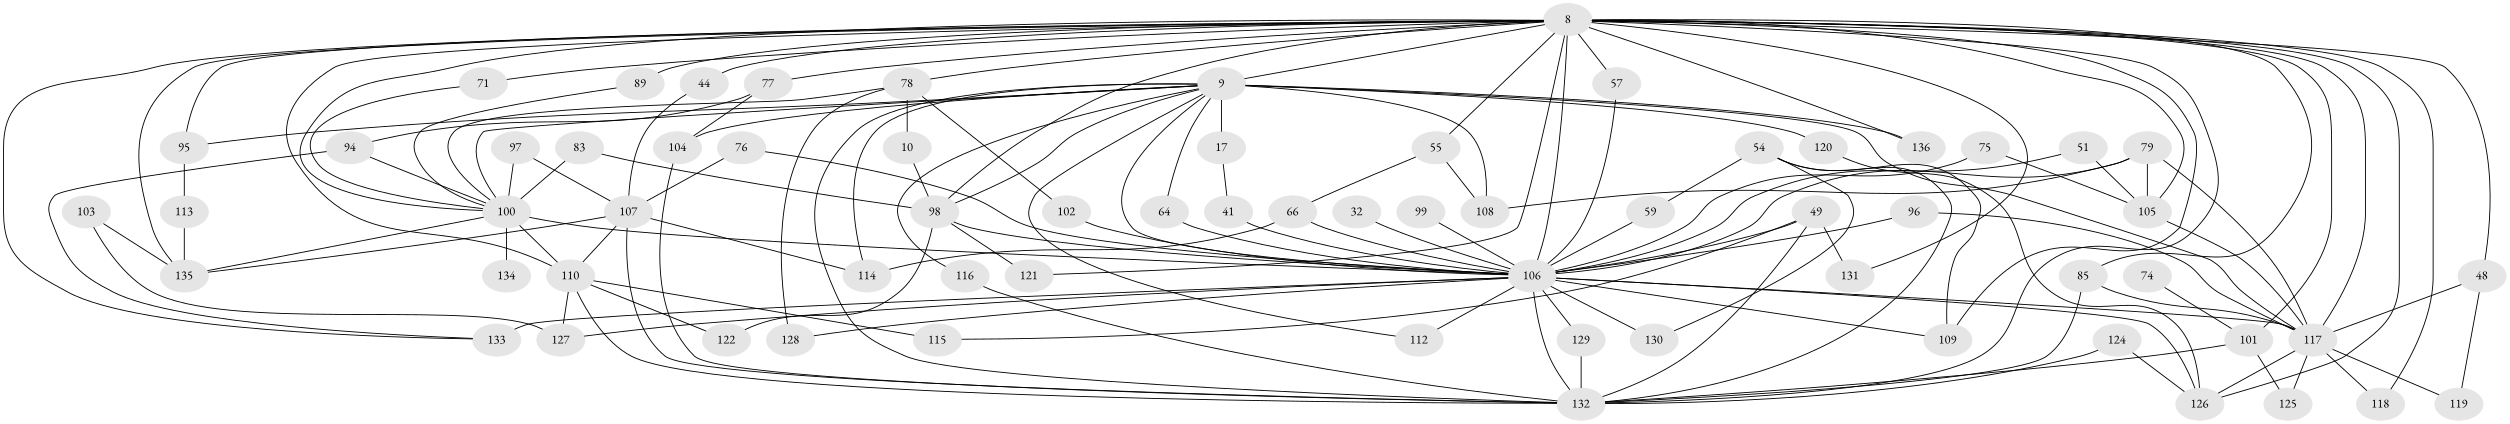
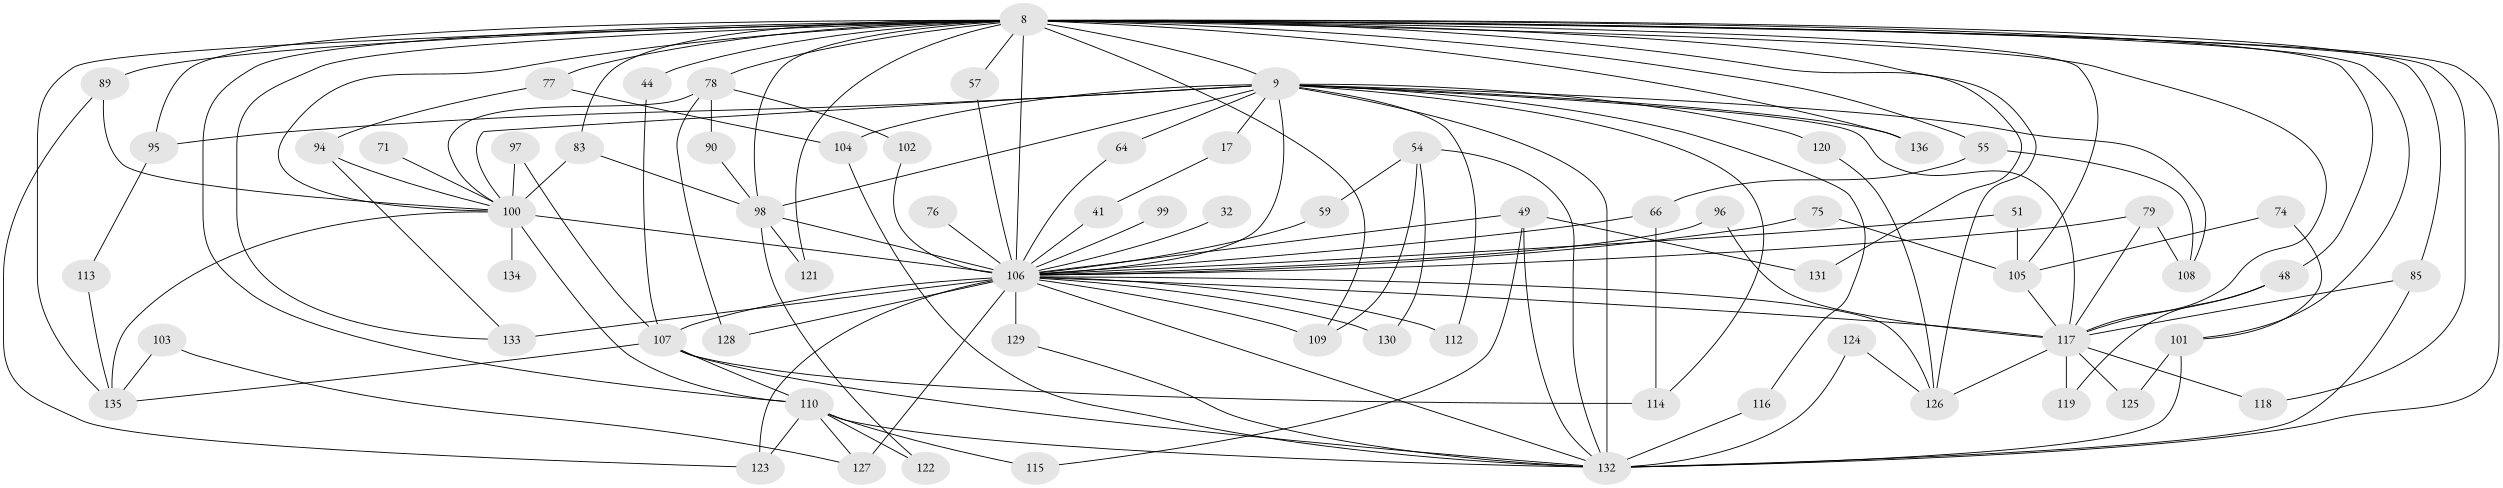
(1025, 40) -> (768, 30)
(907, 148) -> (711, 148)
(685, 180) -> (866, 290)
(2147, 180) -> (2149, 244)
none -> (760, 468)
